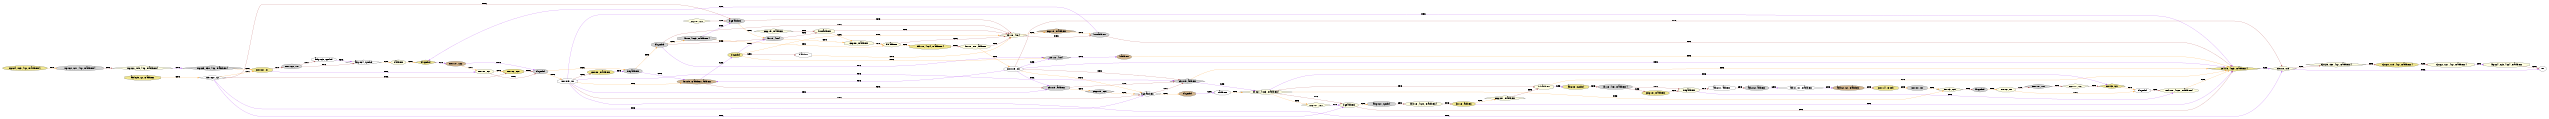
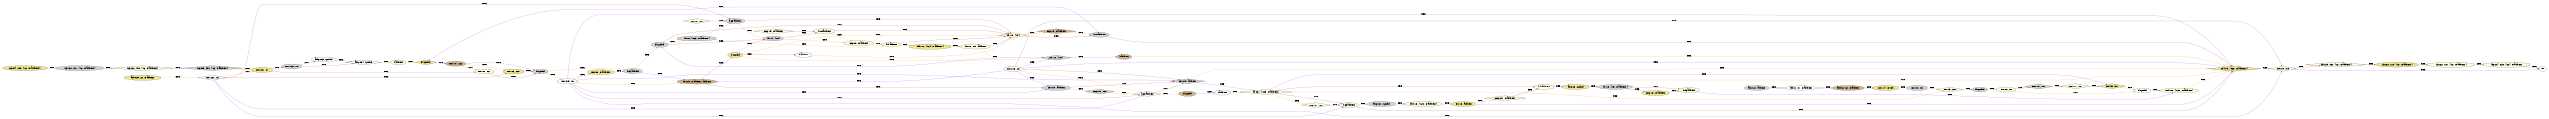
(498, 72) -> (485, 67)
(1722, 88) -> none
